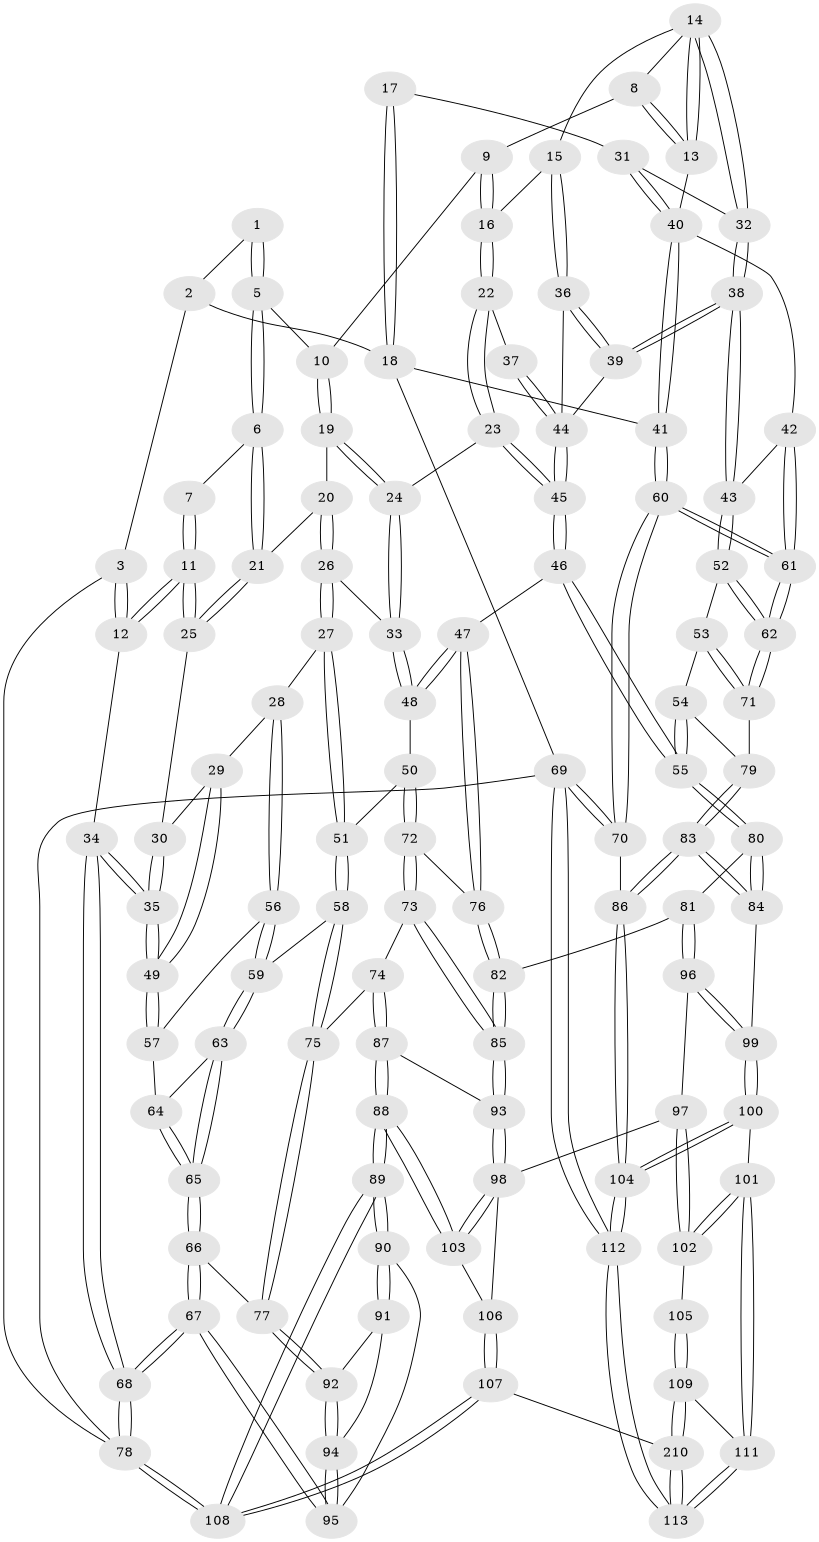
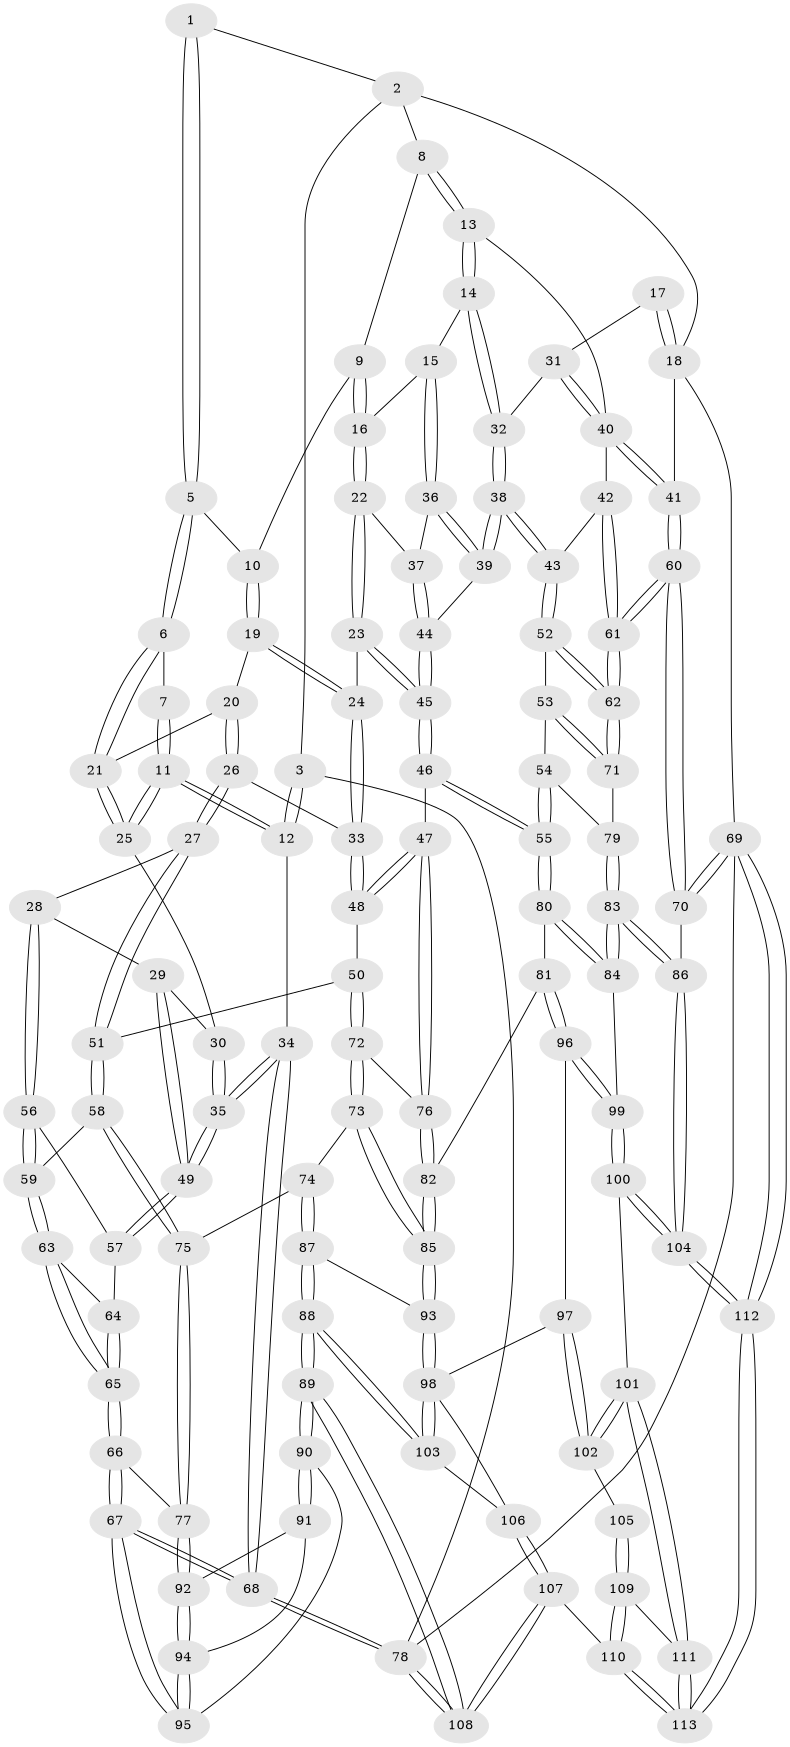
(665, 55) -> (410, 123)
(563, 362) -> (424, 532)
(676, 1453) -> (614, 1658)
